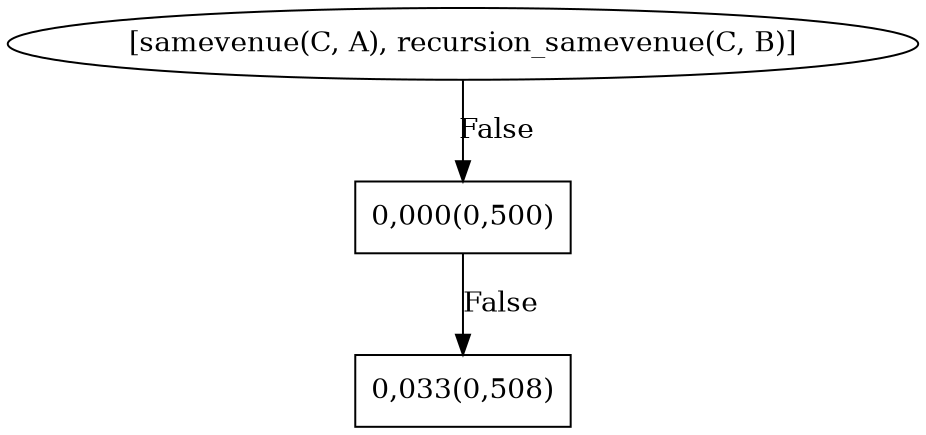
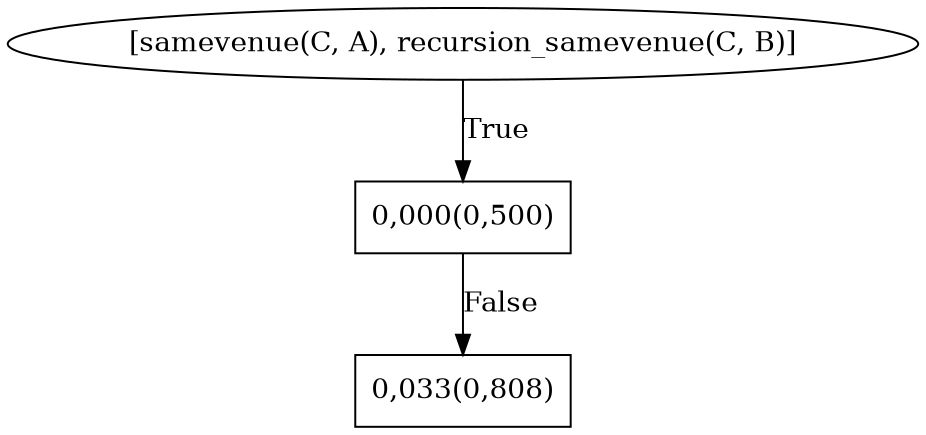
(497, 131) -> (497, 131)
(463, 391) -> (463, 391)
